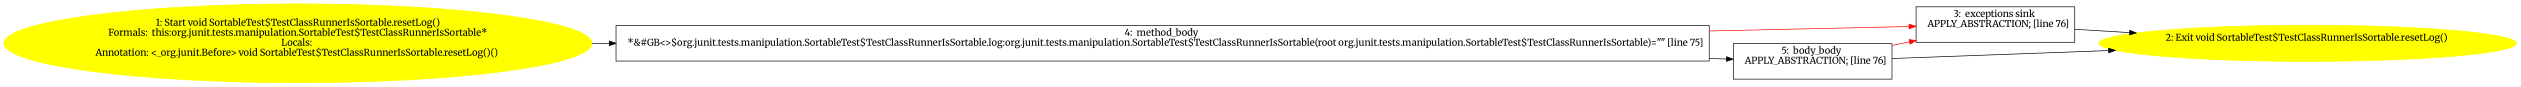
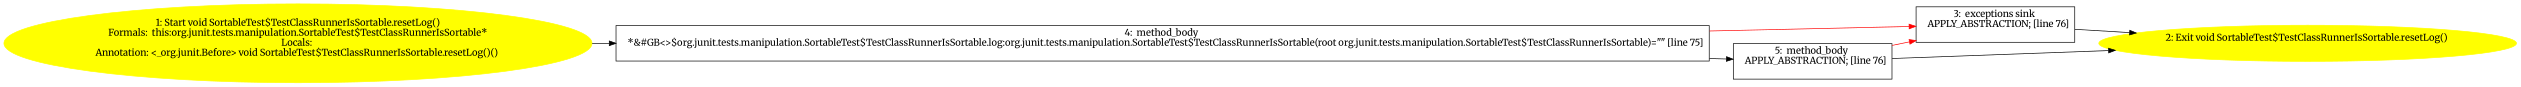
(1813, 61) -> (1813, 61)
